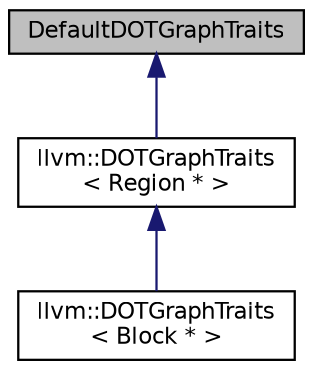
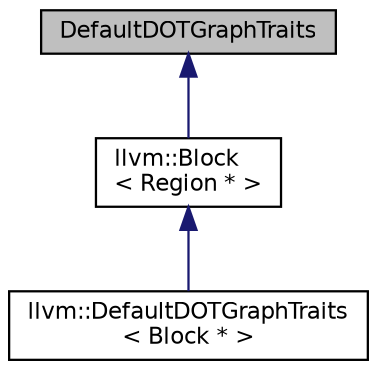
(157, 172) -> (188, 172)
(157, 326) -> (188, 326)
